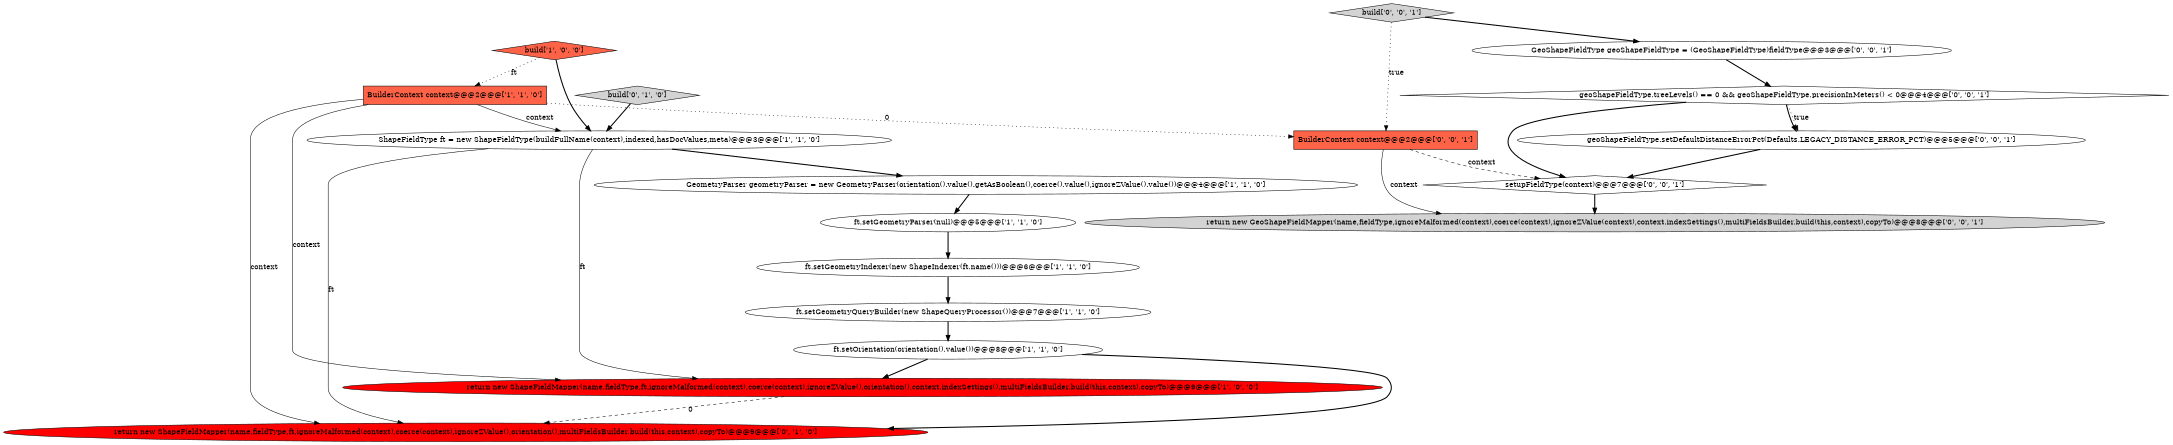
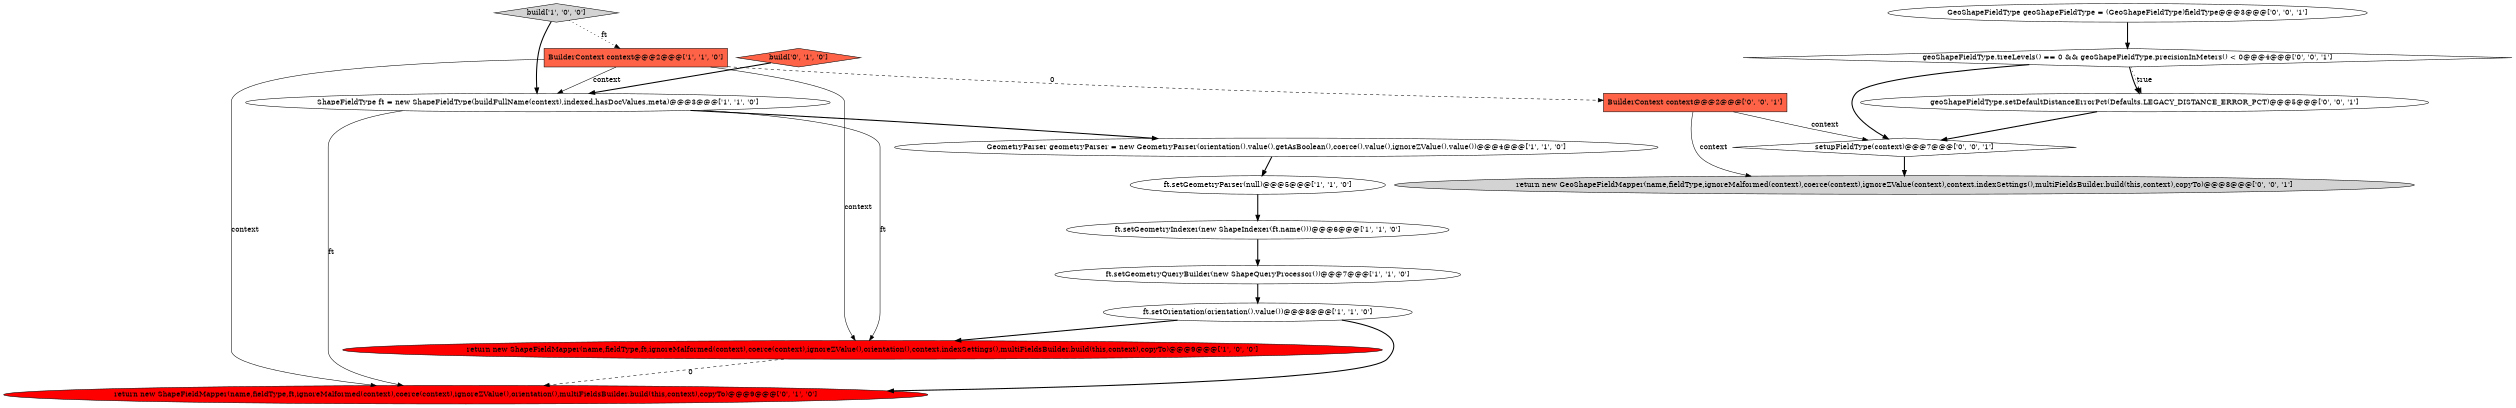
(1392, 13) -> none
(554, 50) -> (556, 13)
(637, 95) -> (799, 58)
(917, 122) -> (1163, 88)
(1472, 167) -> (1798, 126)
